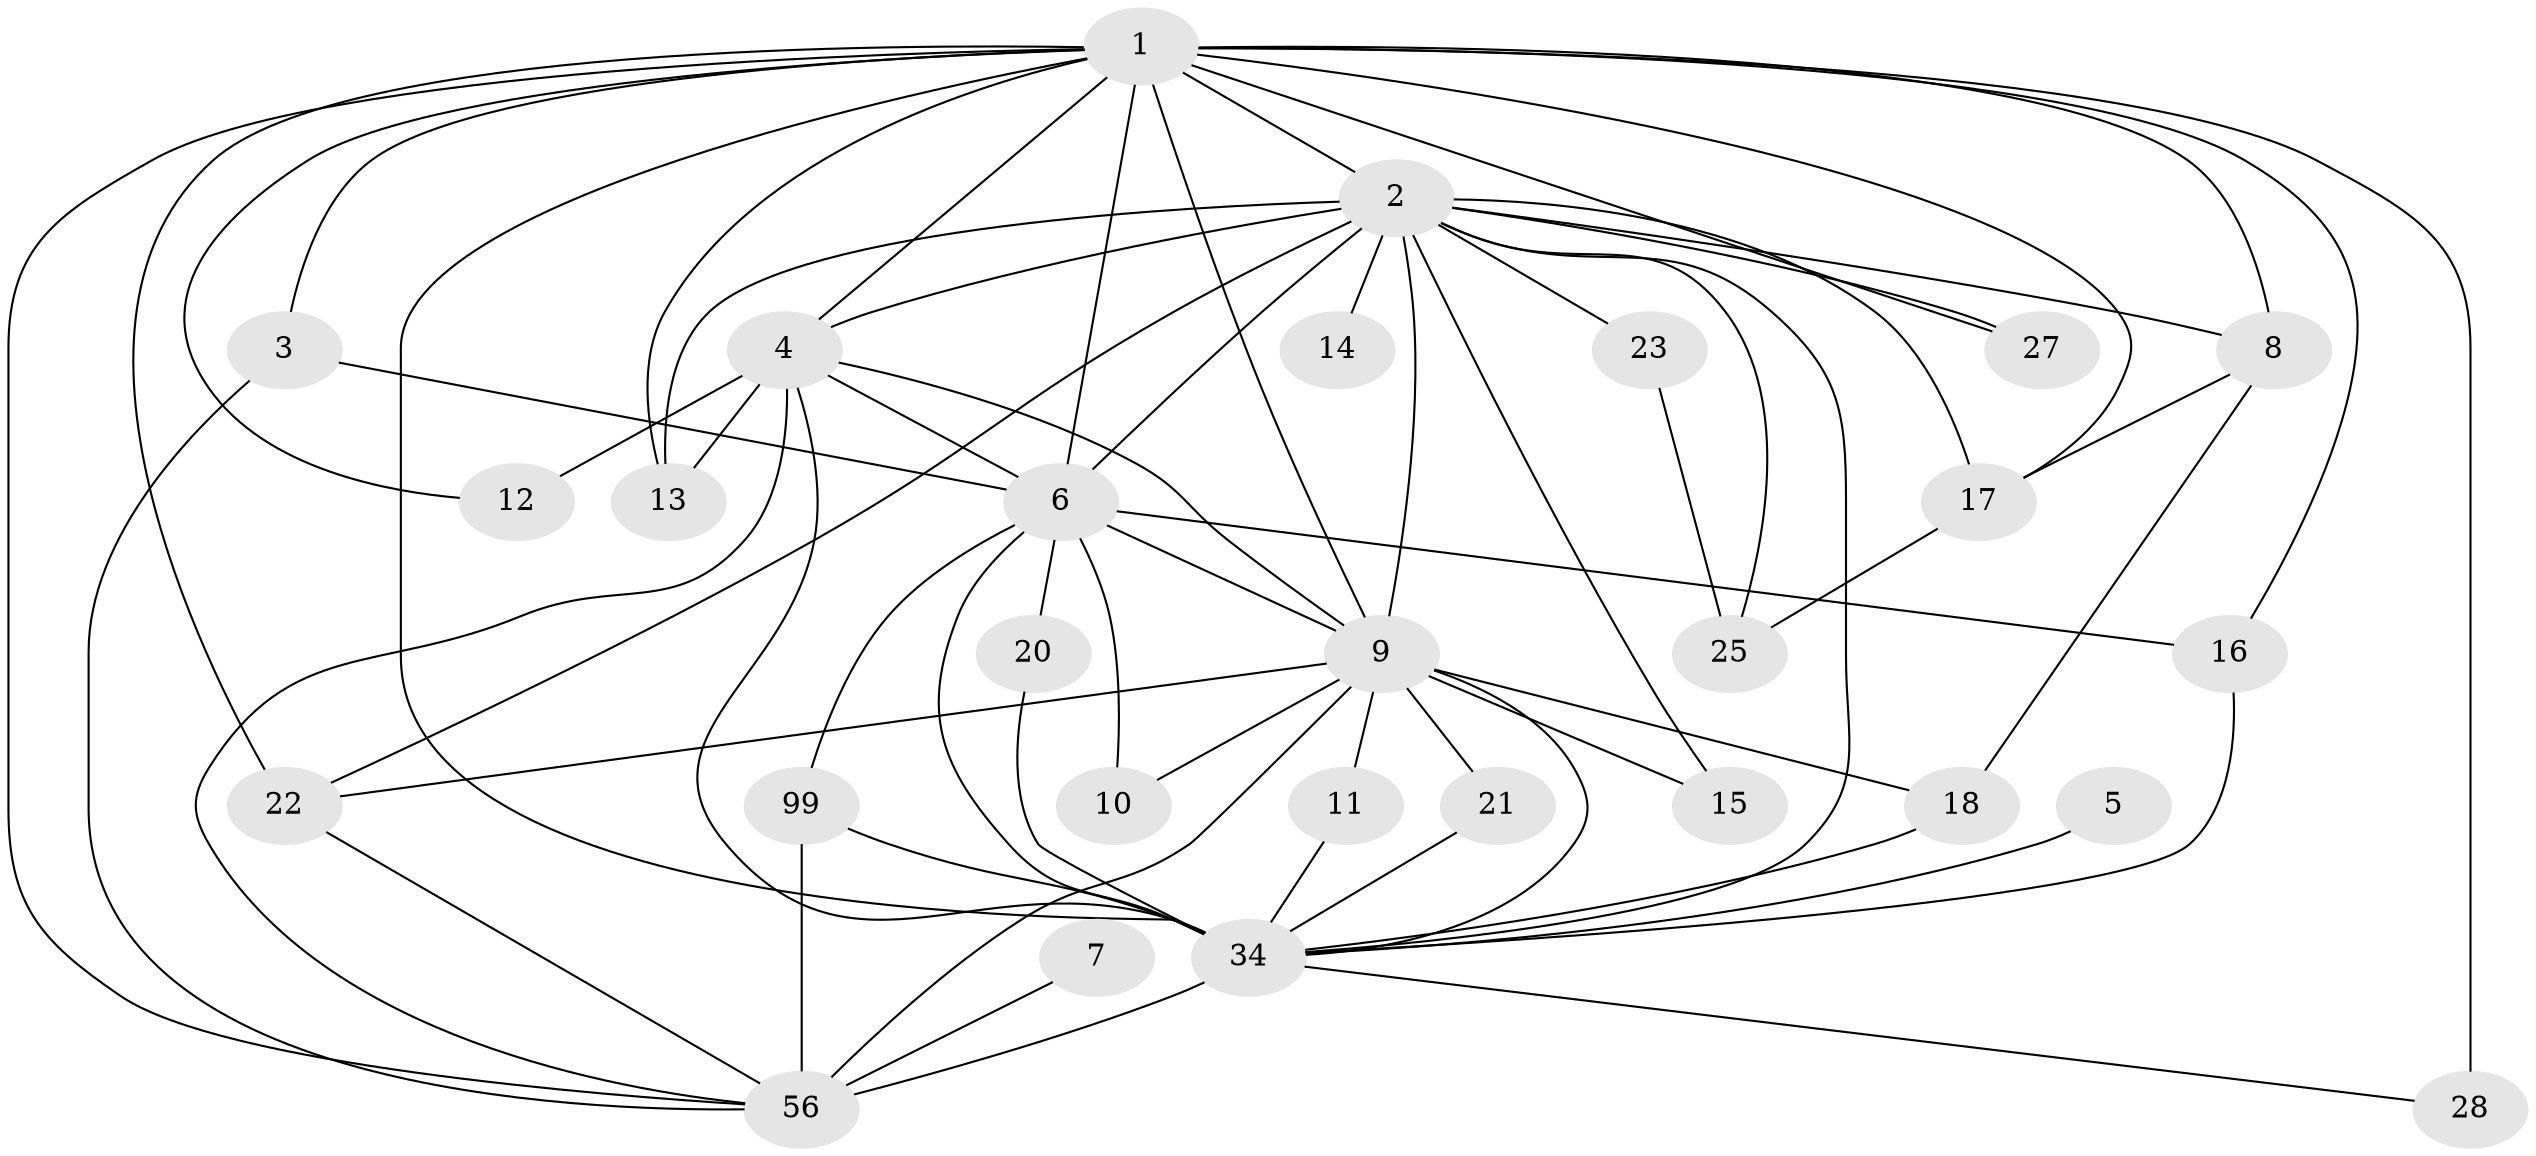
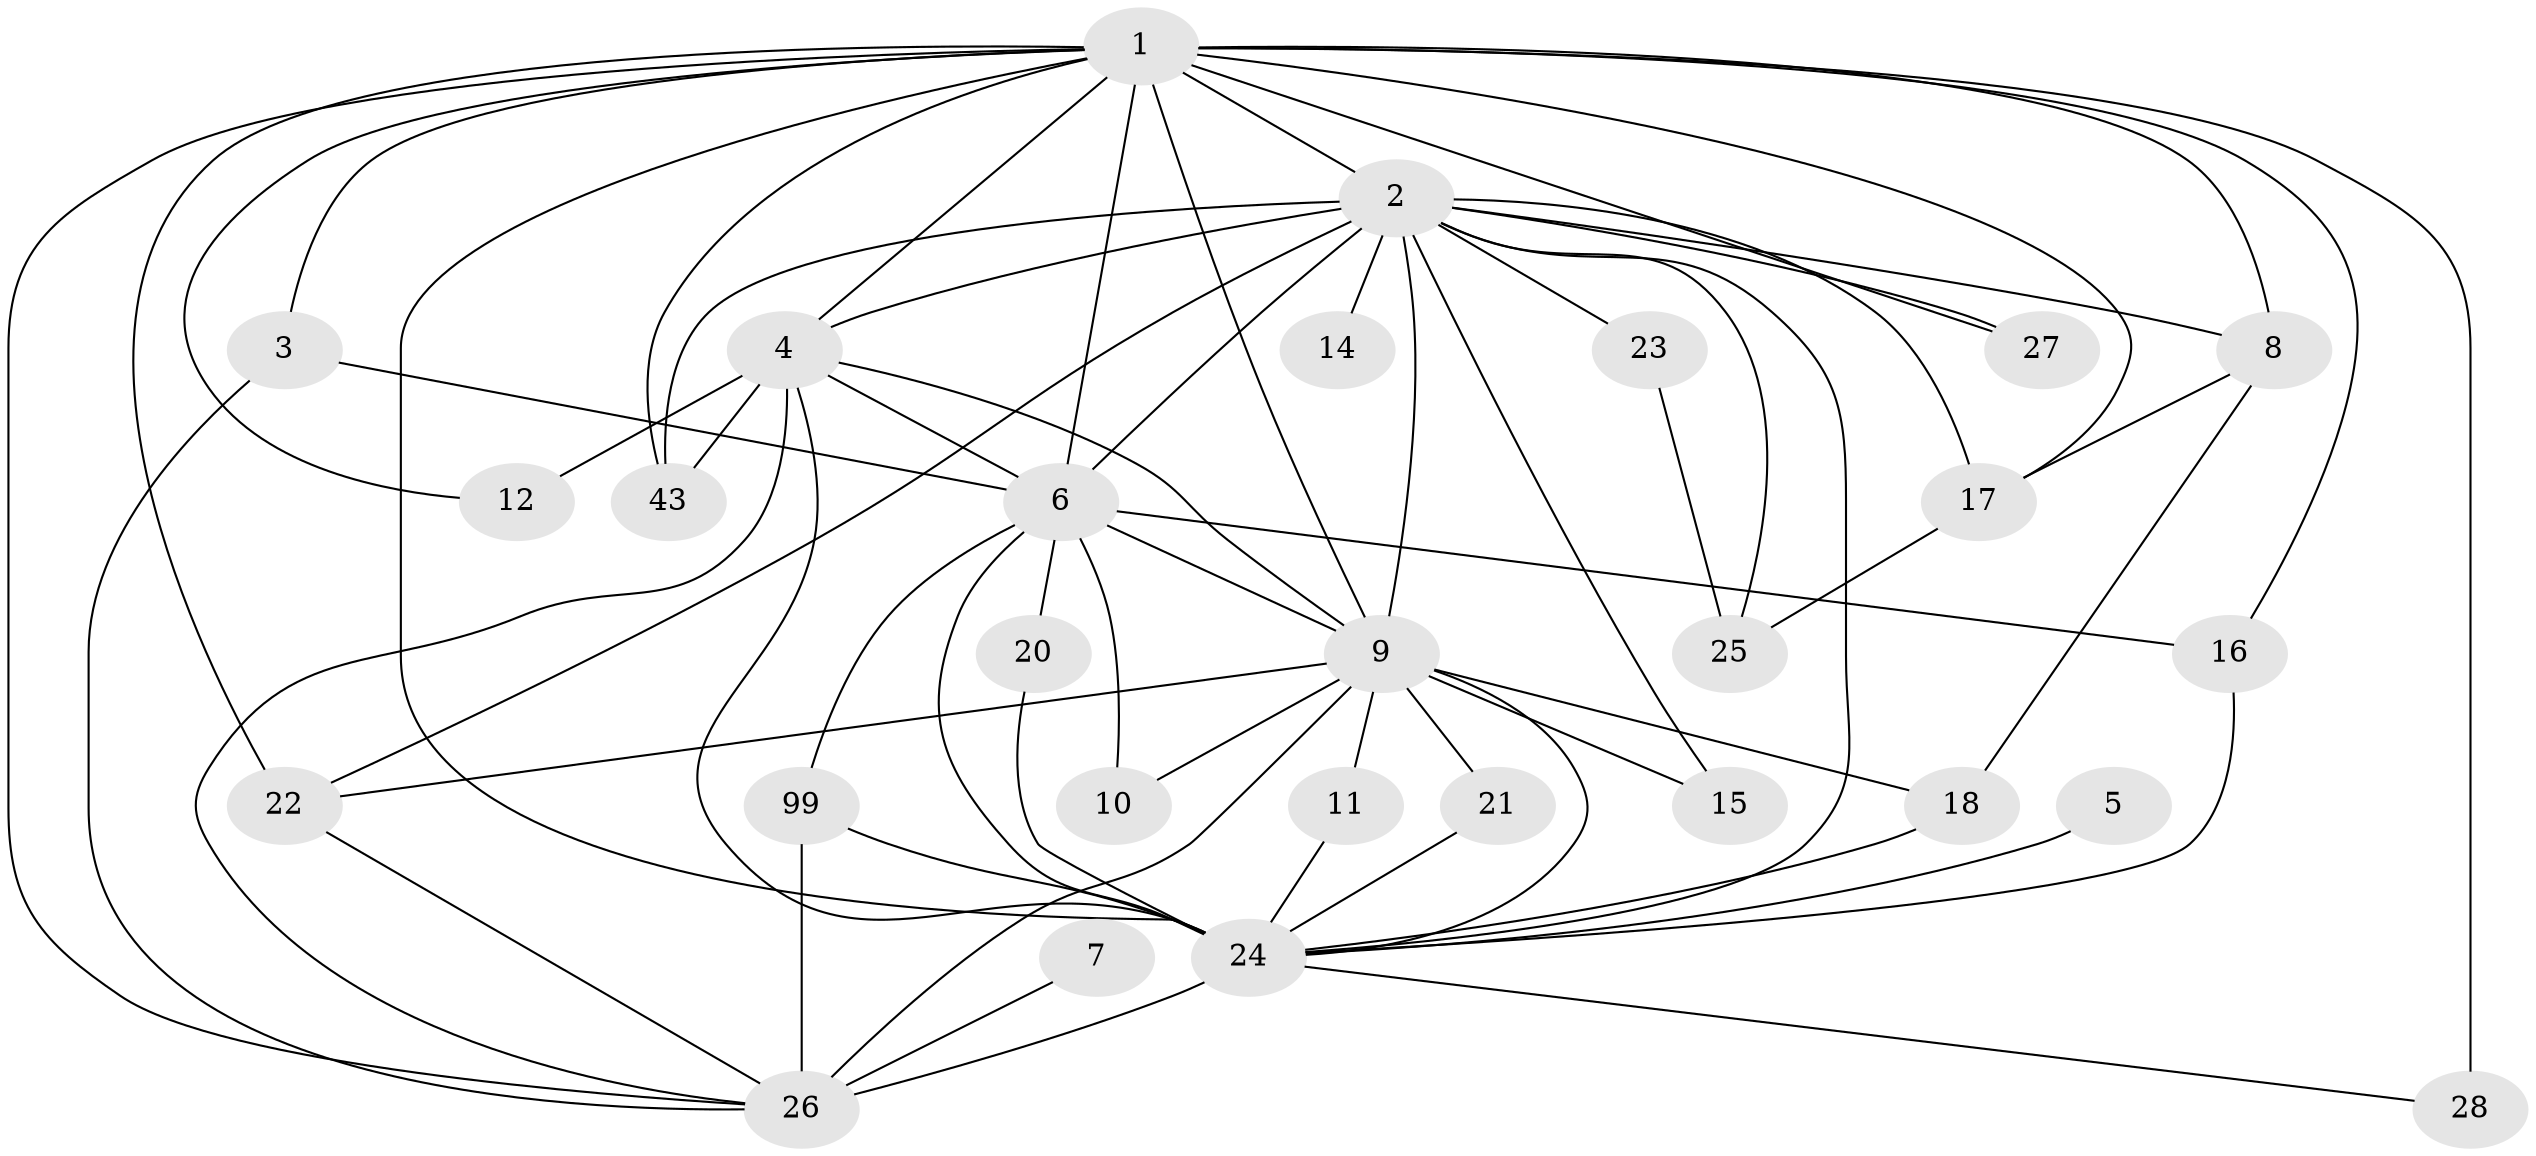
(669, 502) -> (669, 502)
(1249, 958) -> (1249, 958)
(802, 1110) -> (802, 1110)
